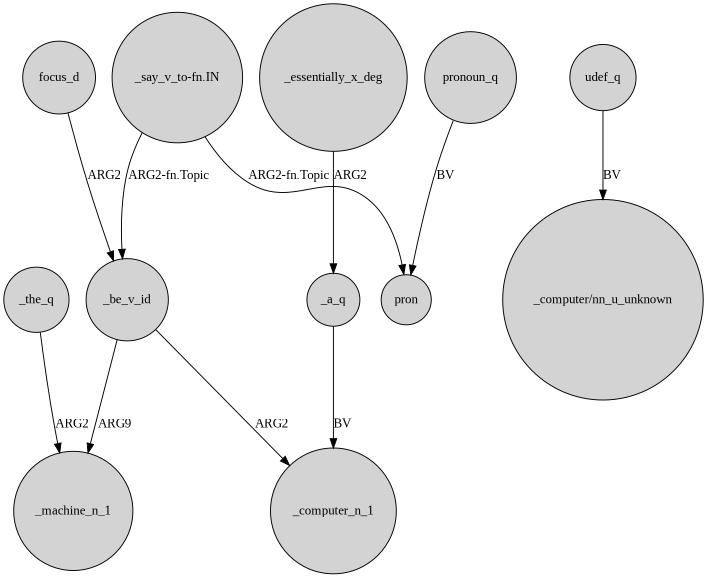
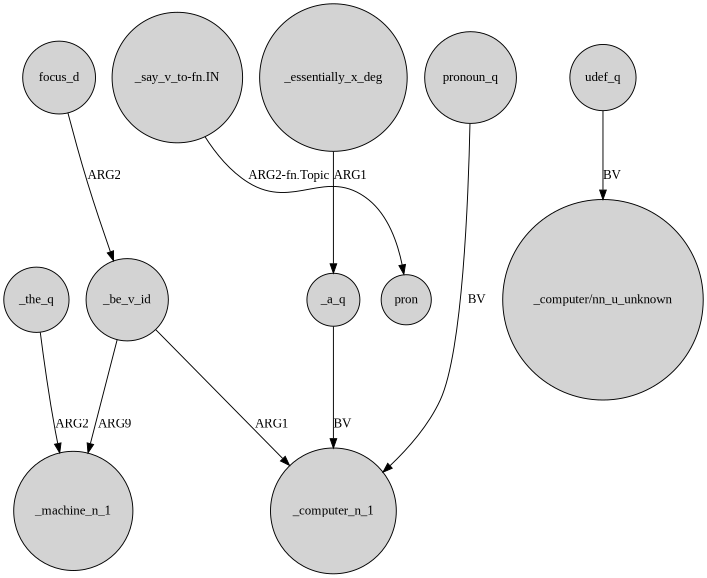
(350, 175) -> (350, 175)
(124, 189) -> none
(430, 192) -> (460, 304)
(272, 424) -> (272, 424)
